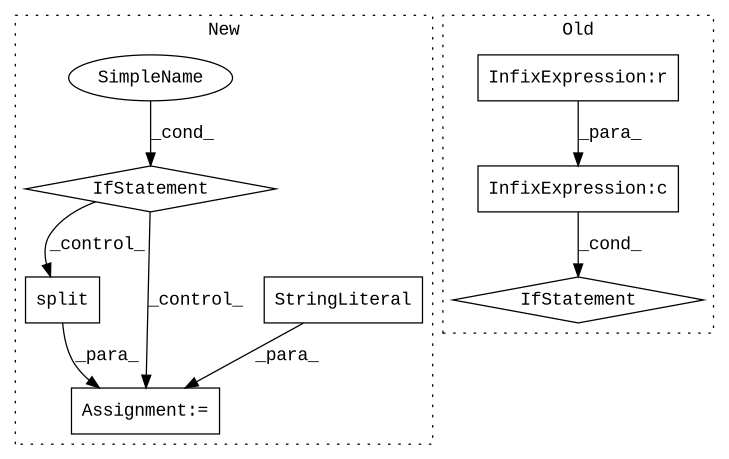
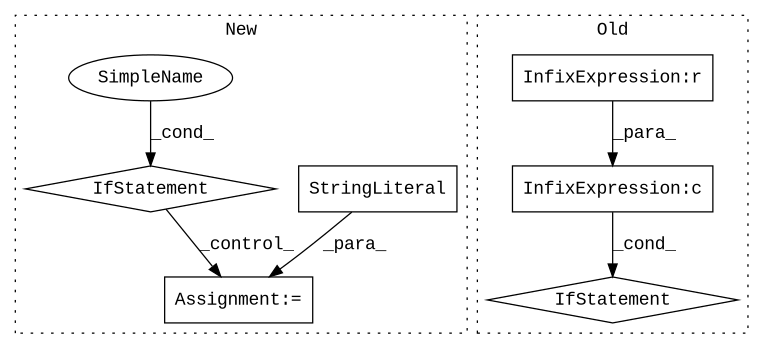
(63, 300) -> none
